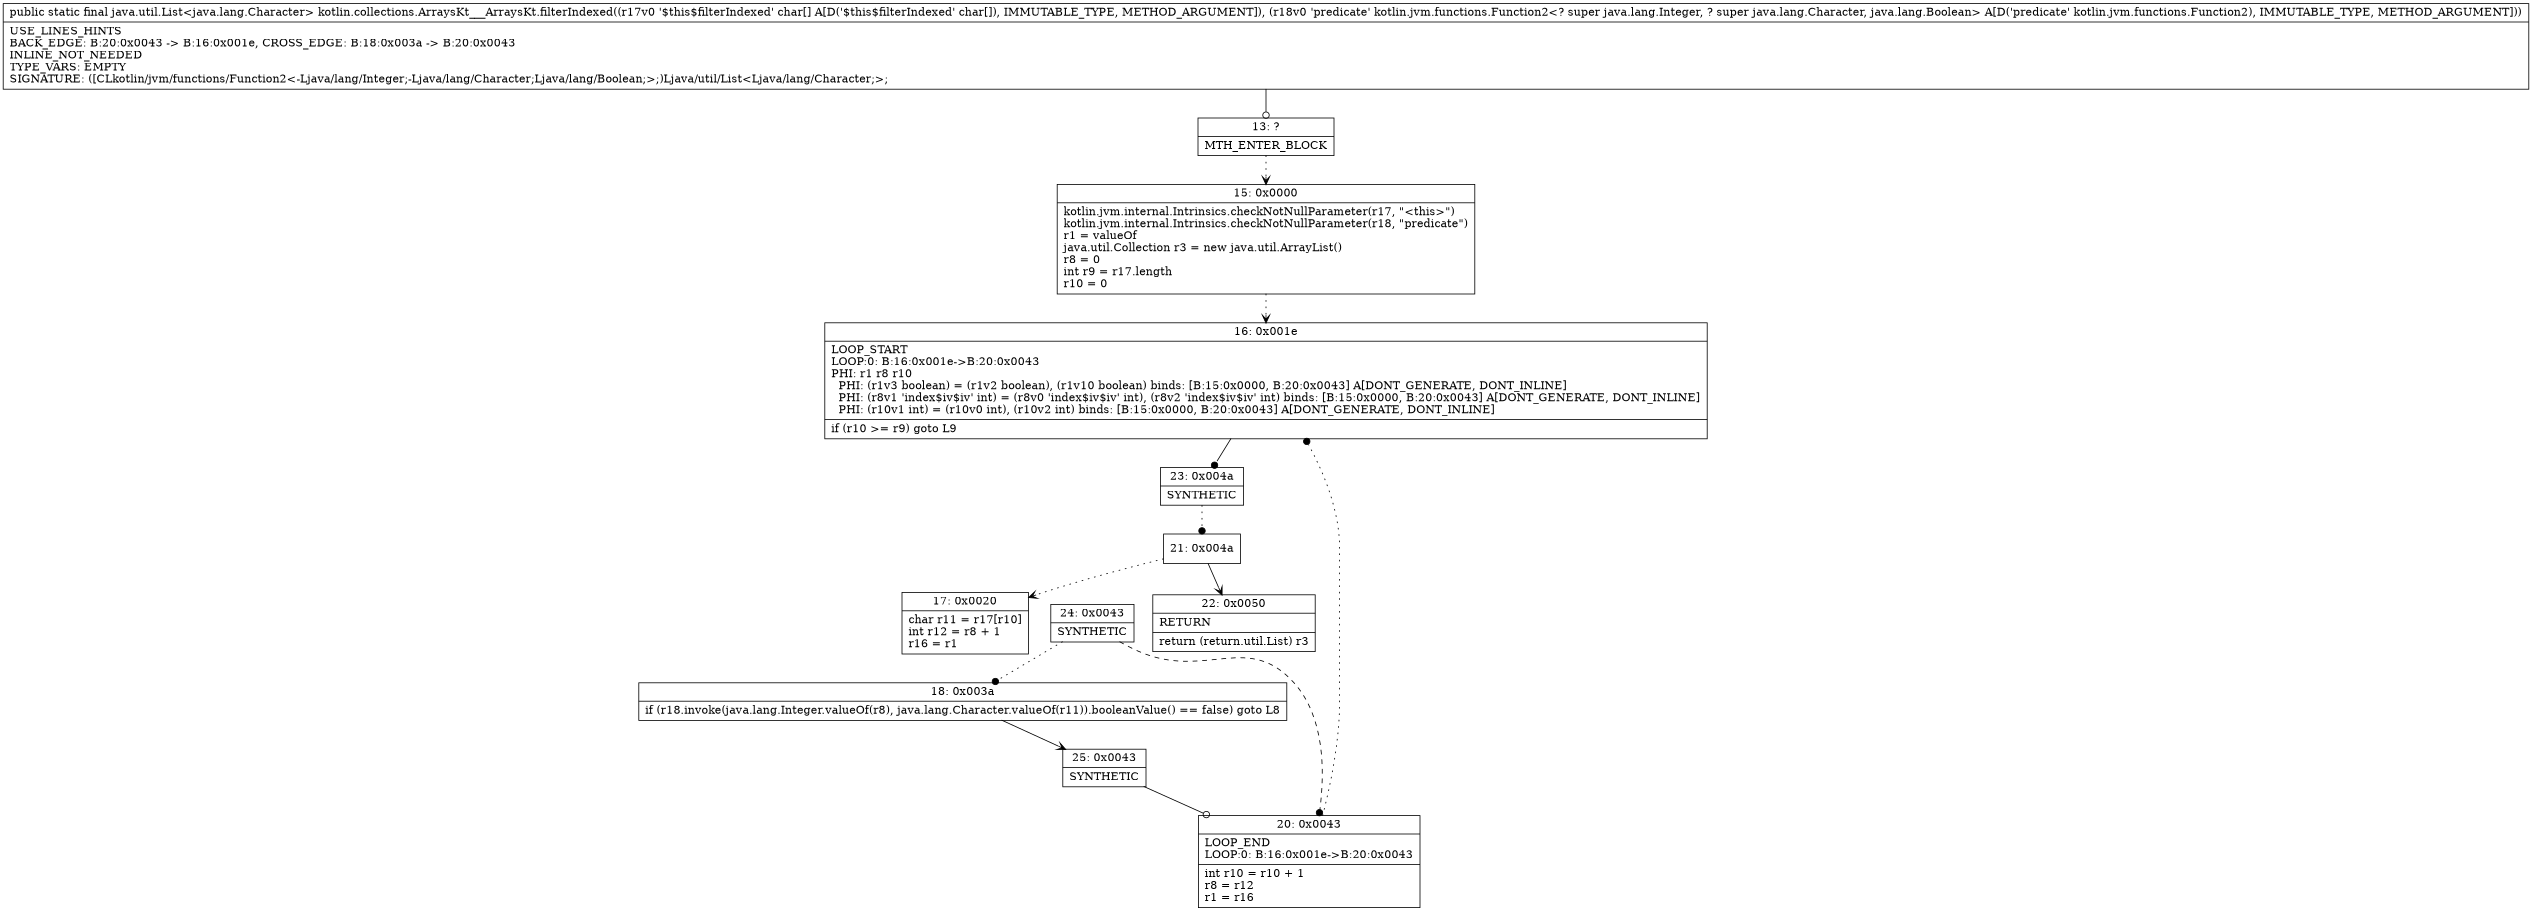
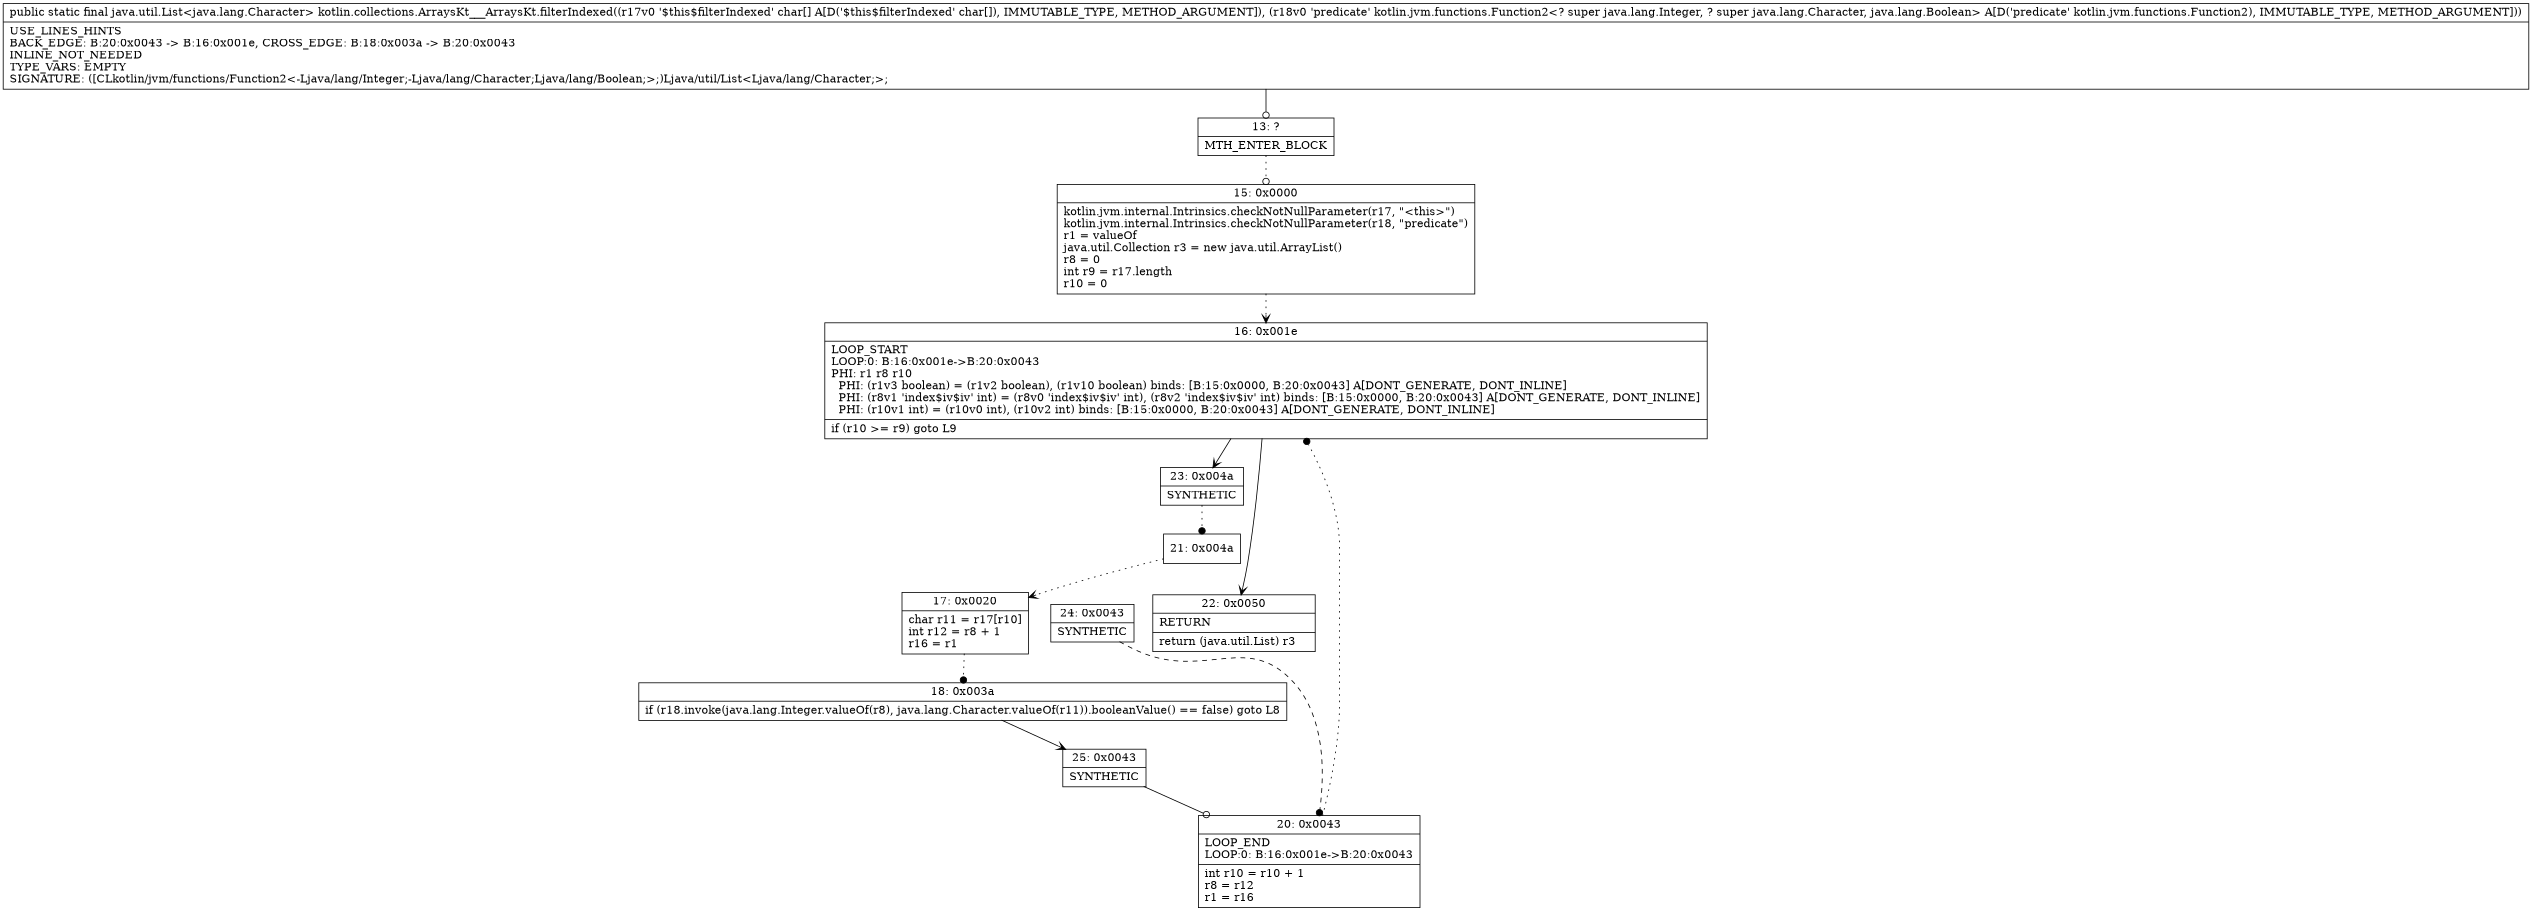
(1266, 166) -> (1266, 166)
(1224, 450) -> (1224, 450)
(1213, 575) -> (1255, 513)
(1234, 642) -> (1228, 642)
(1030, 661) -> (964, 665)
